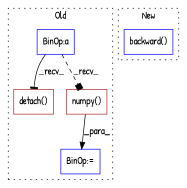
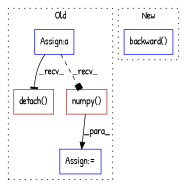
(56, 42) -> (54, 42)
(80, 162) -> (80, 162)
